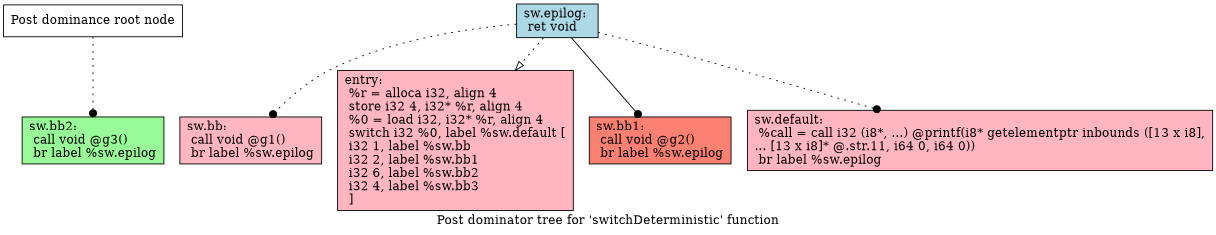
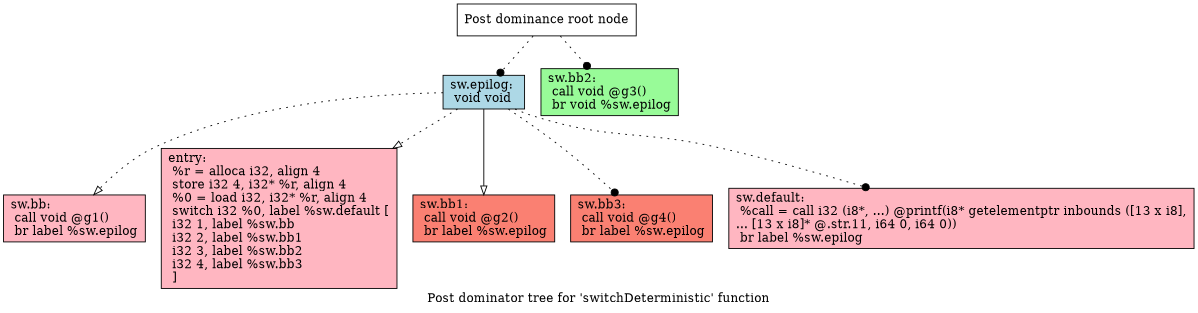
(551, 27) -> (481, 98)
(388, 48) -> (262, 112)
none -> (518, 53)
(604, 75) -> (484, 147)
(93, 153) -> (610, 105)
(412, 173) -> (236, 251)
none -> (642, 218)
